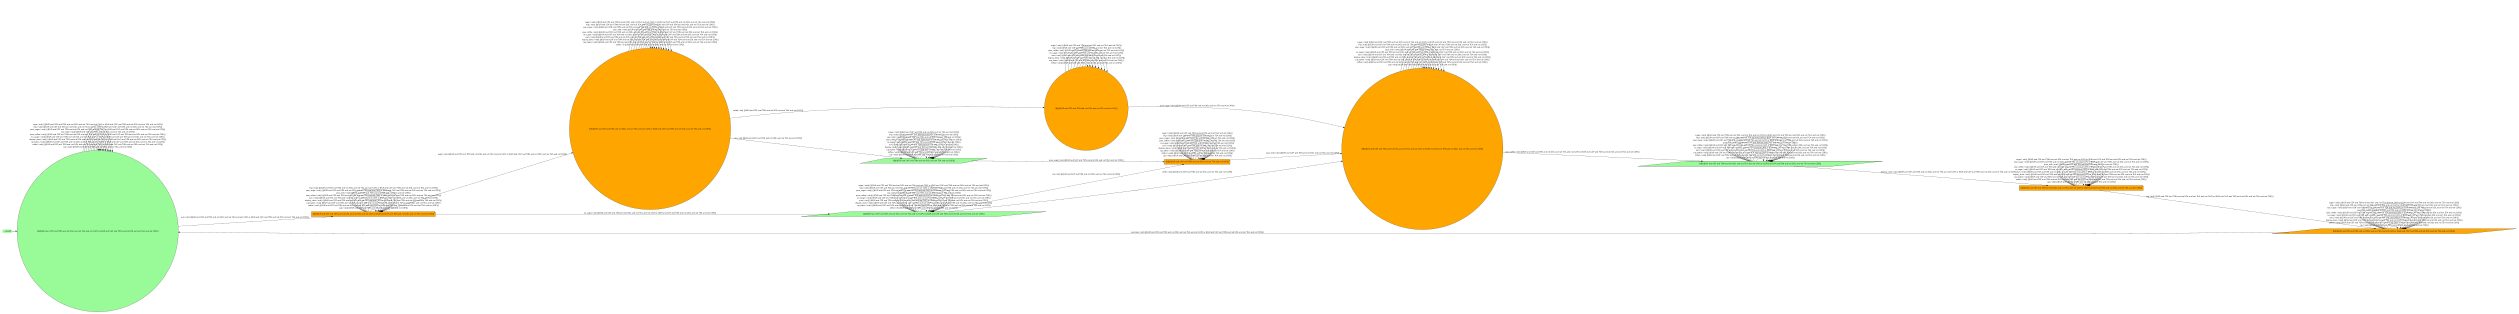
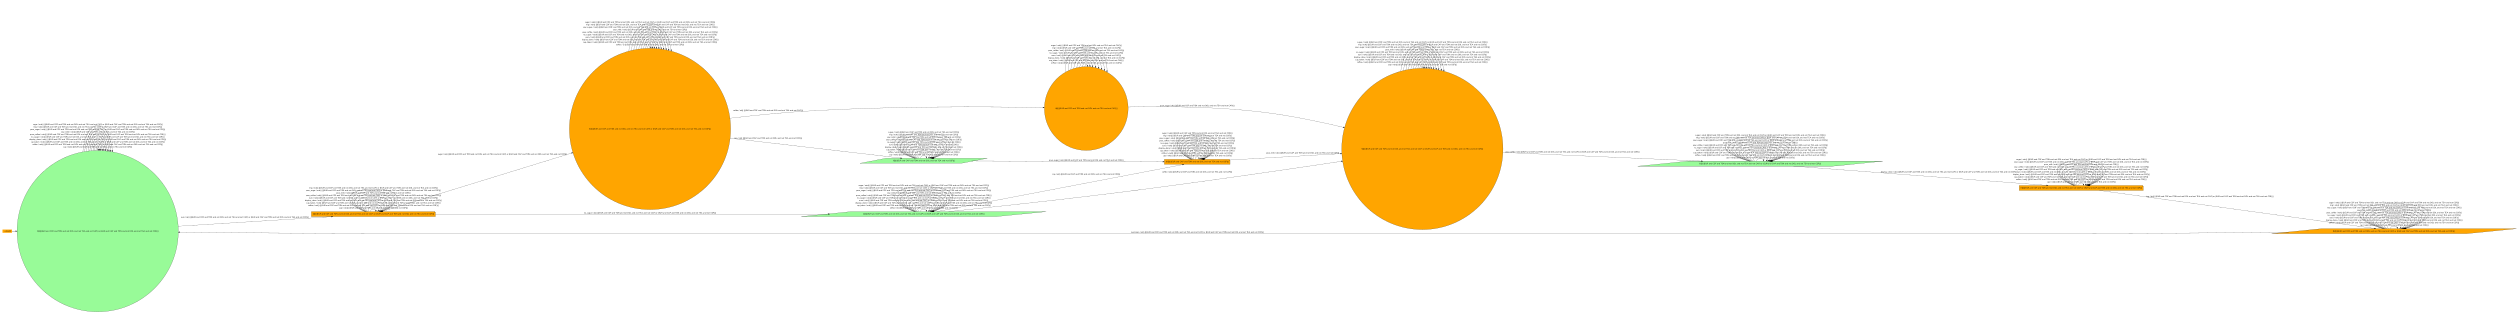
(7, 231) -> (7, 231)
